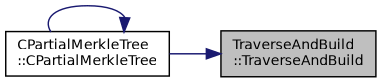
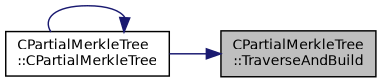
(298, 54) -> (298, 54)
